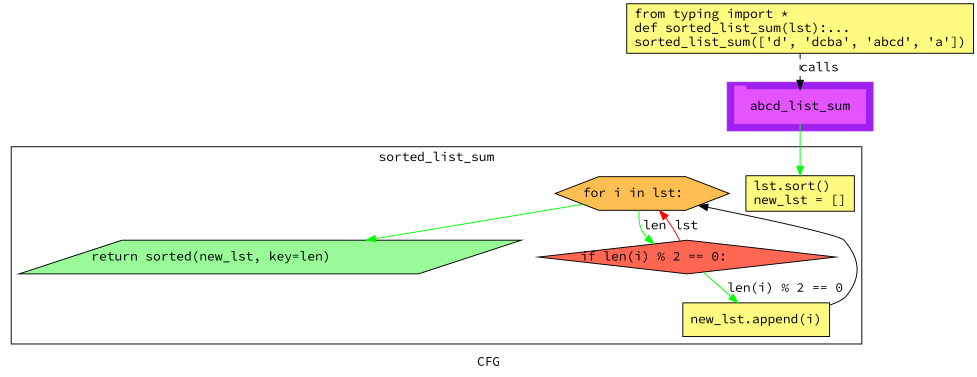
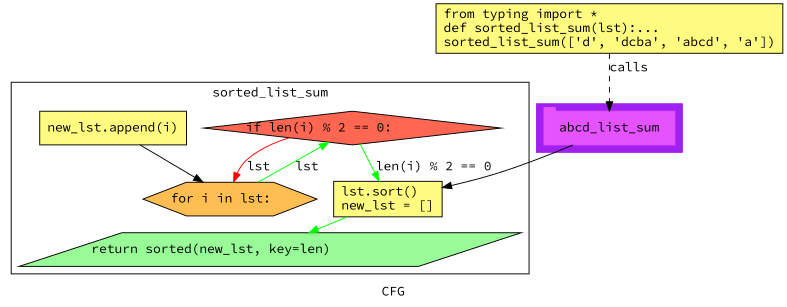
(800, 140) -> (513, 168)
(479, 221) -> (332, 223)
(655, 226) -> (307, 167)
(717, 284) -> (368, 159)
